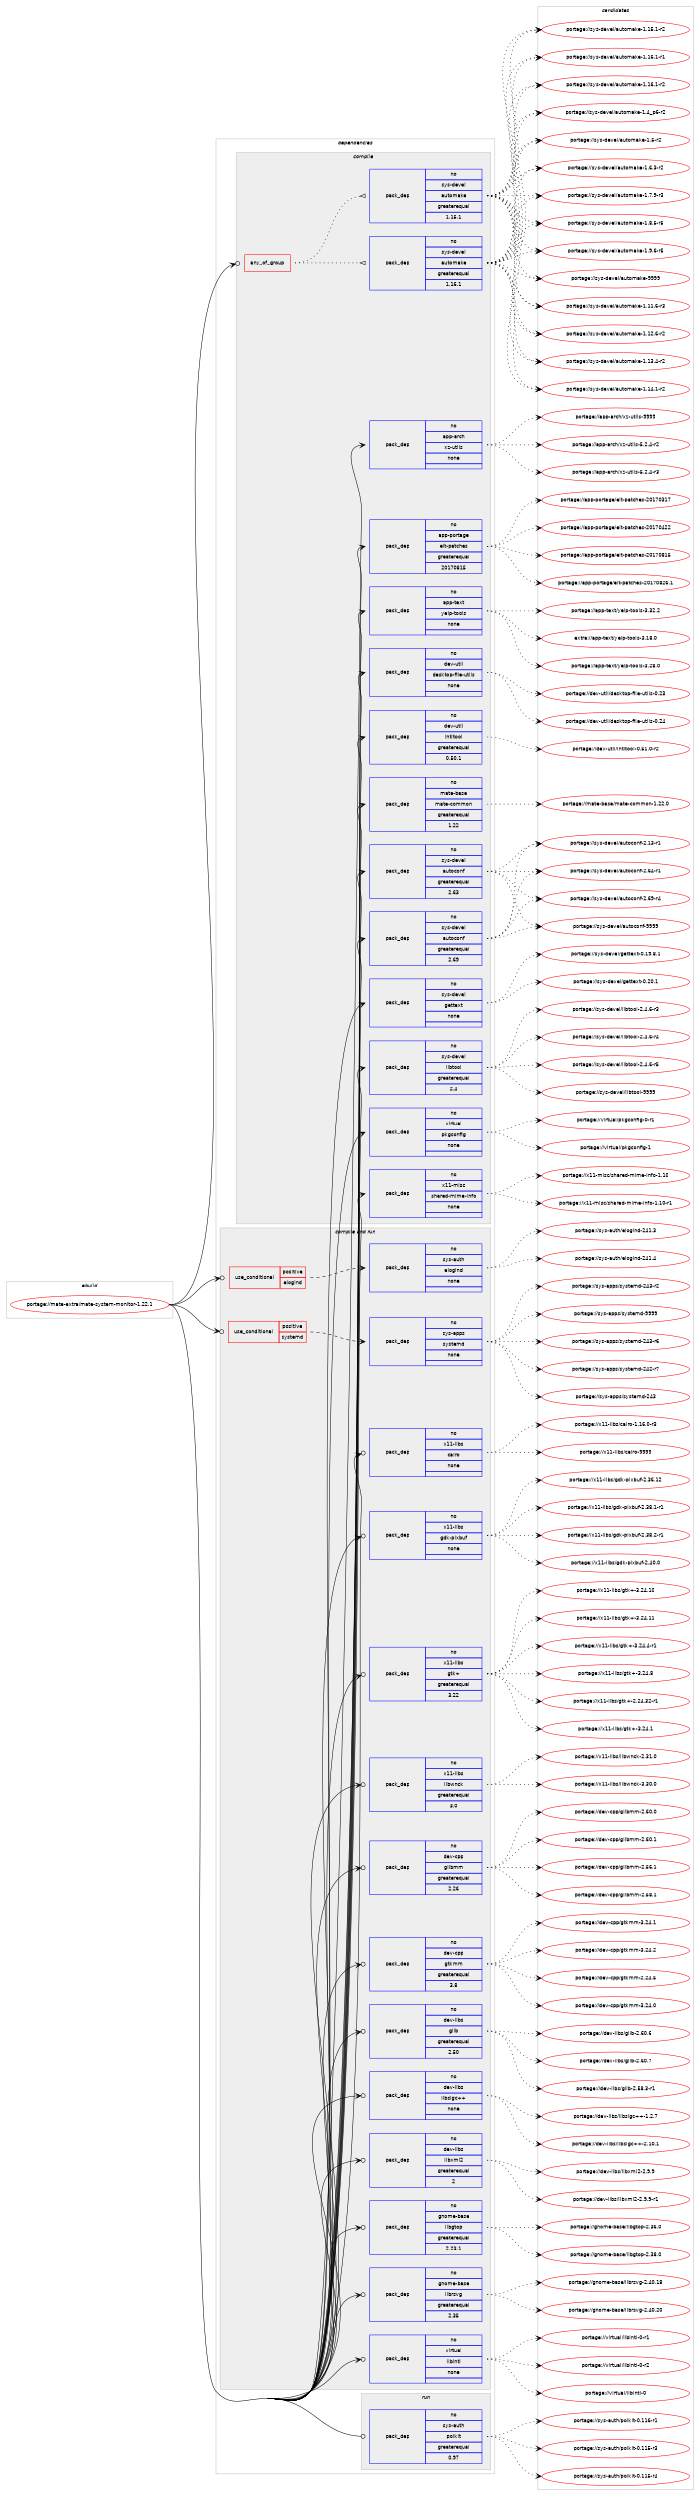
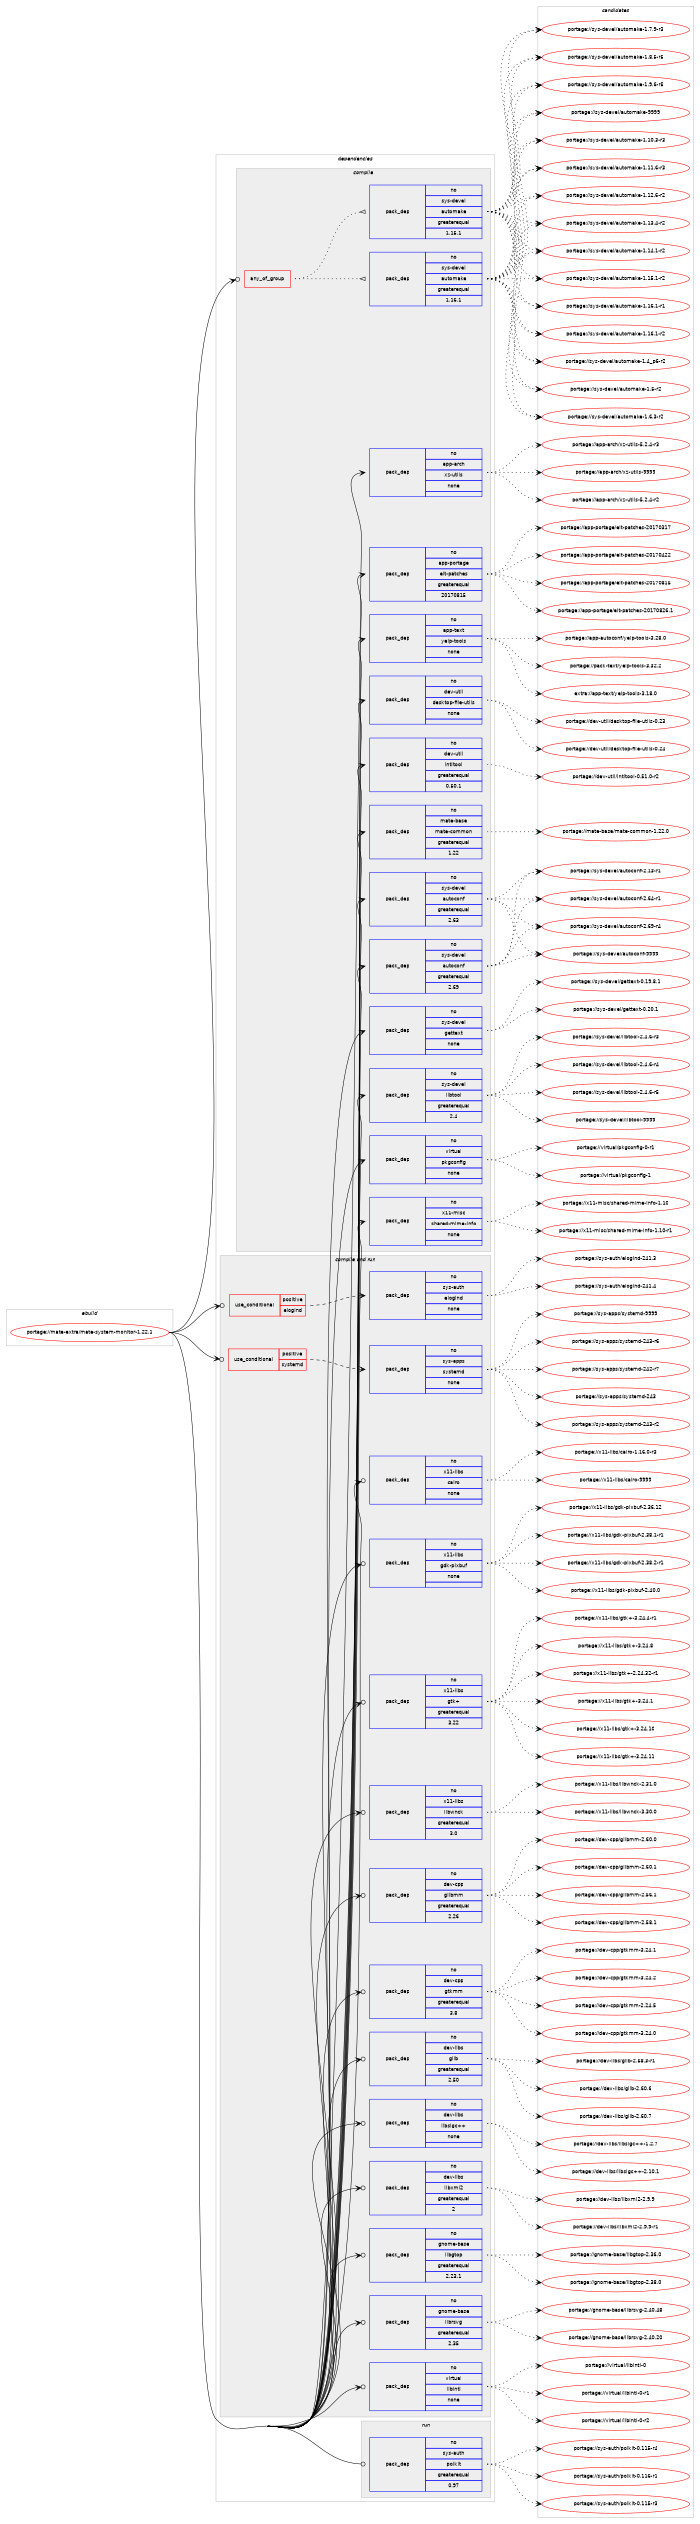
none -> (616, 140)
(616, 611) -> (616, 666)
(616, 666) -> (616, 639)
(616, 2283) -> (616, 2310)
